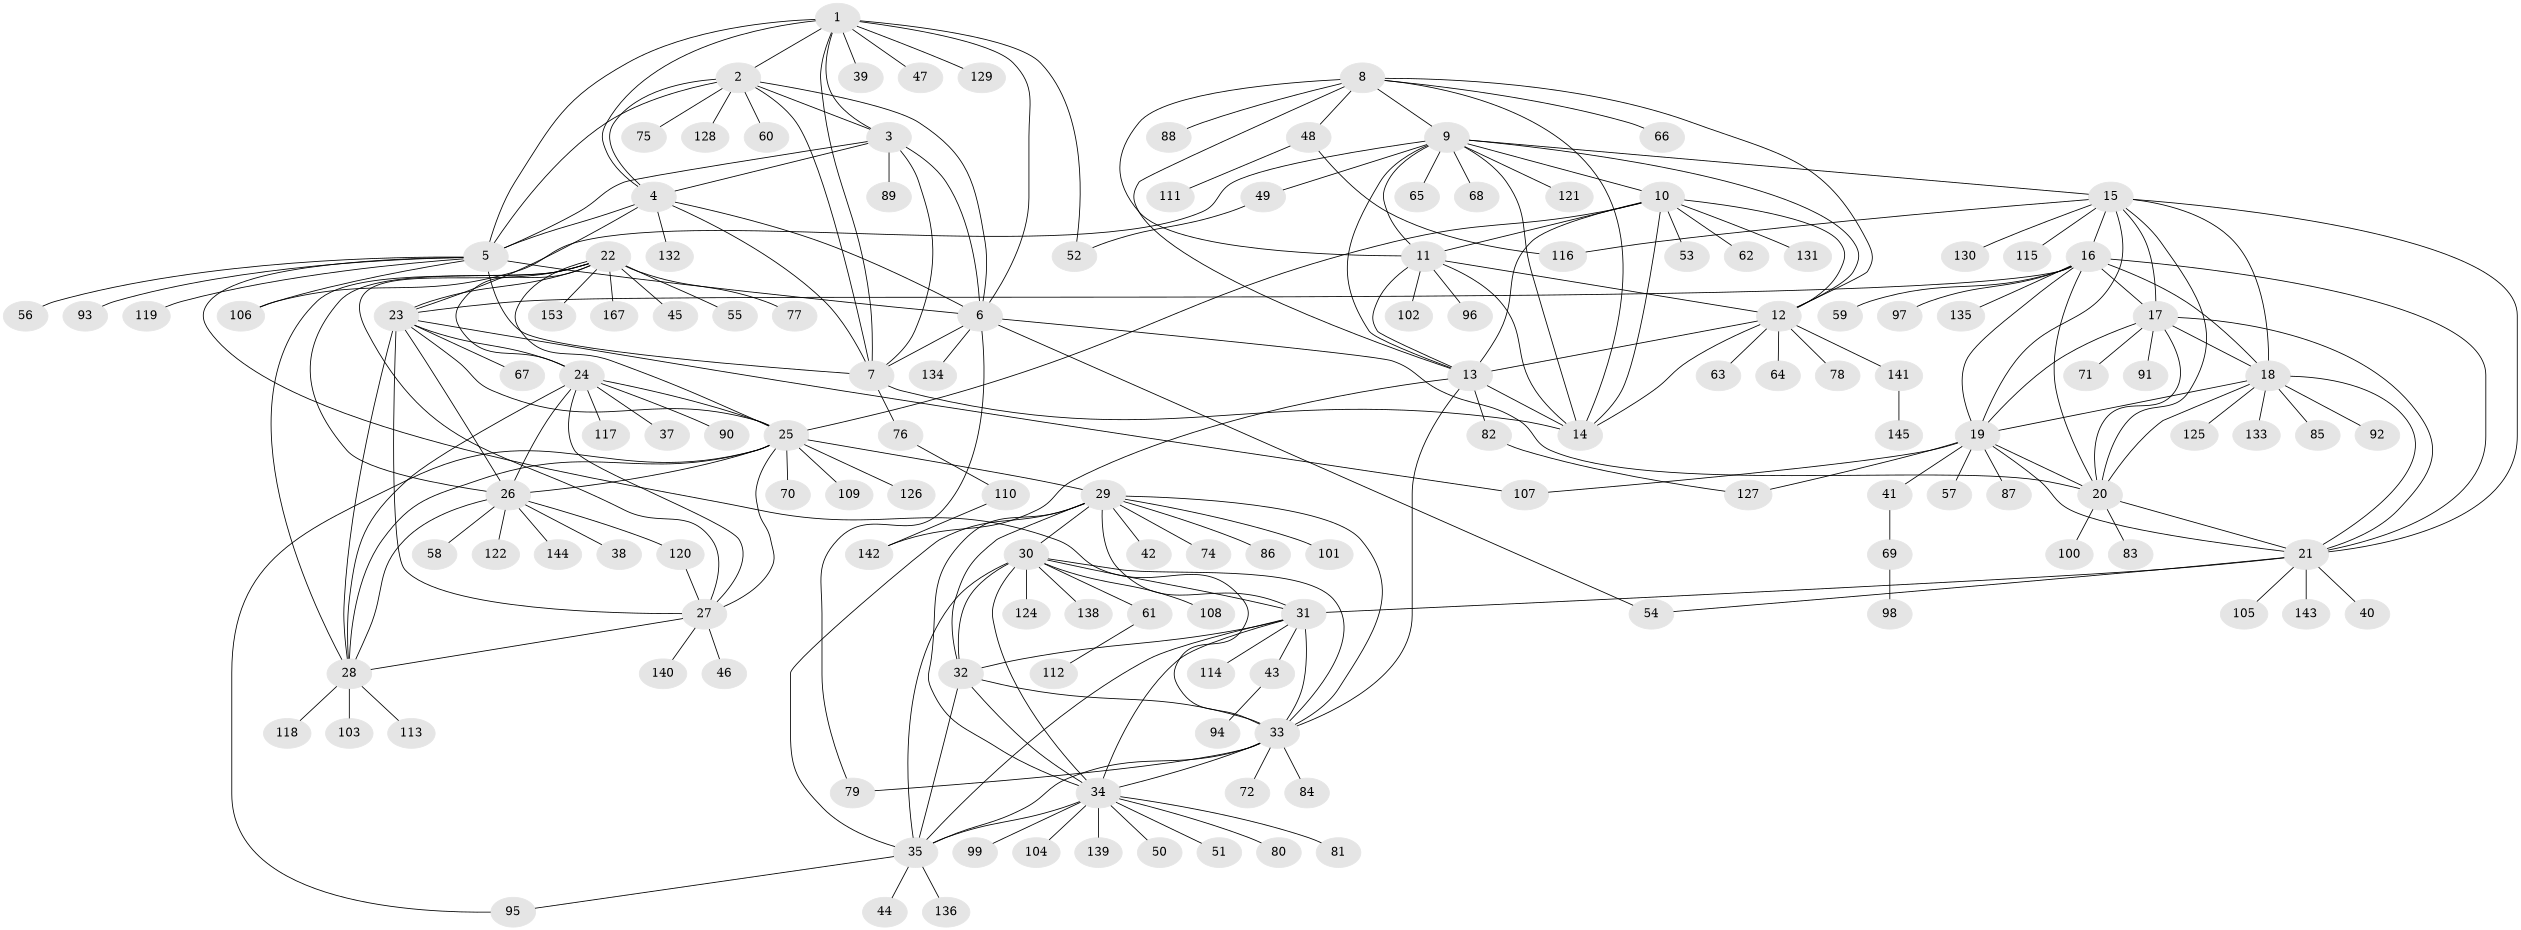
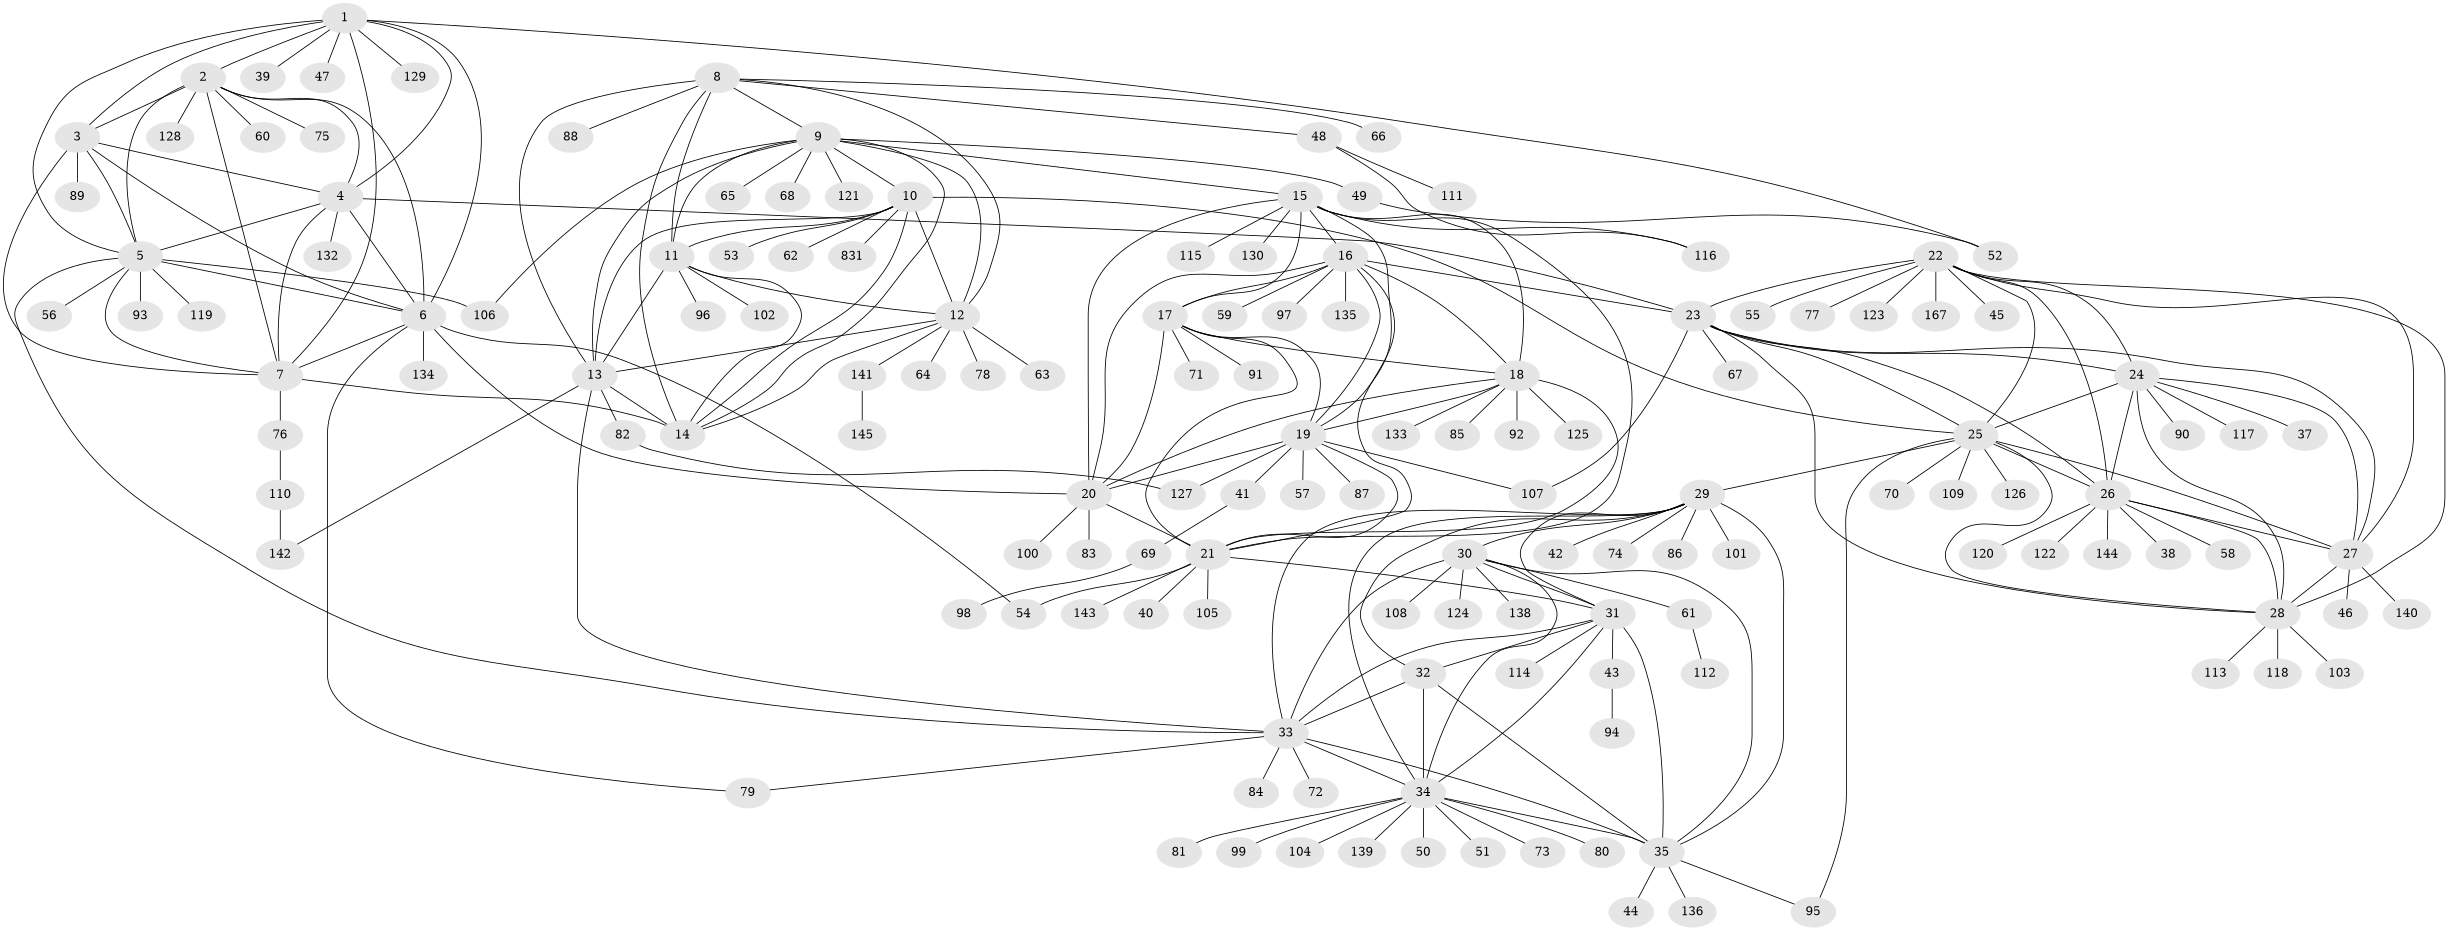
(1808, 257) -> (852, 257)
(552, 316) -> (1874, 316)
(692, 584) -> (2249, 530)
(966, 602) -> none
none -> (1543, 853)
